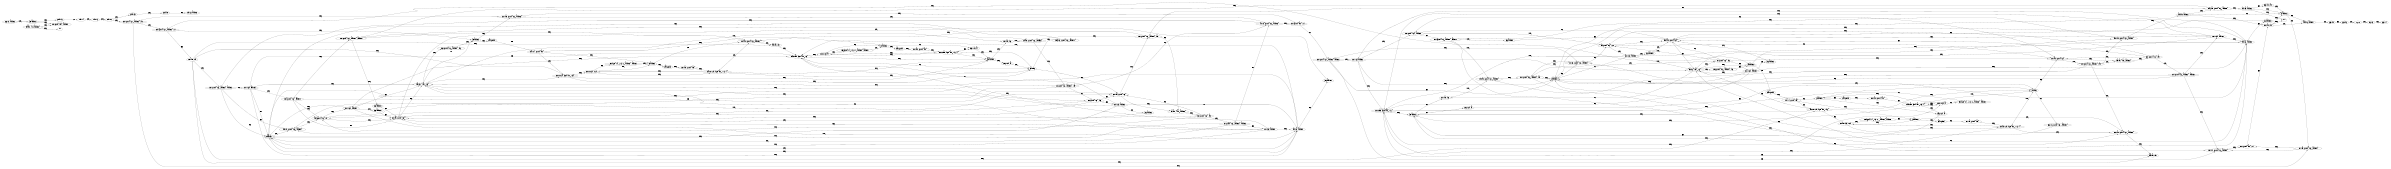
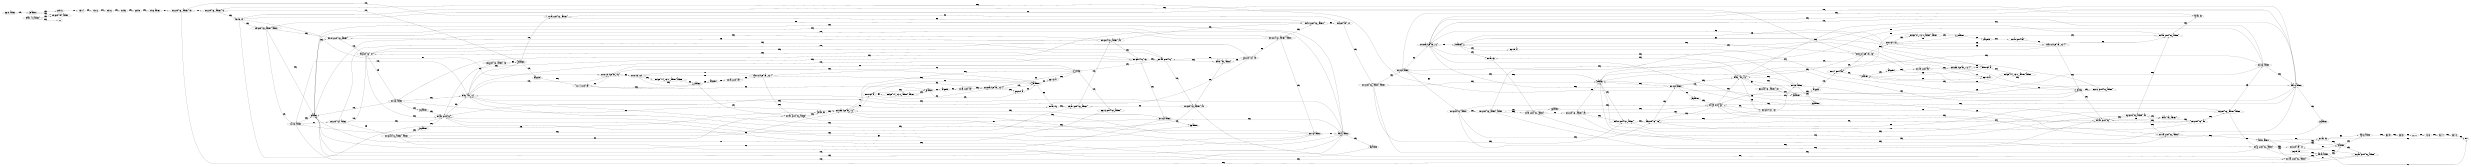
(2257, 7) -> (2309, 153)
(116, 21) -> (165, 11)
none -> (2454, 135)
